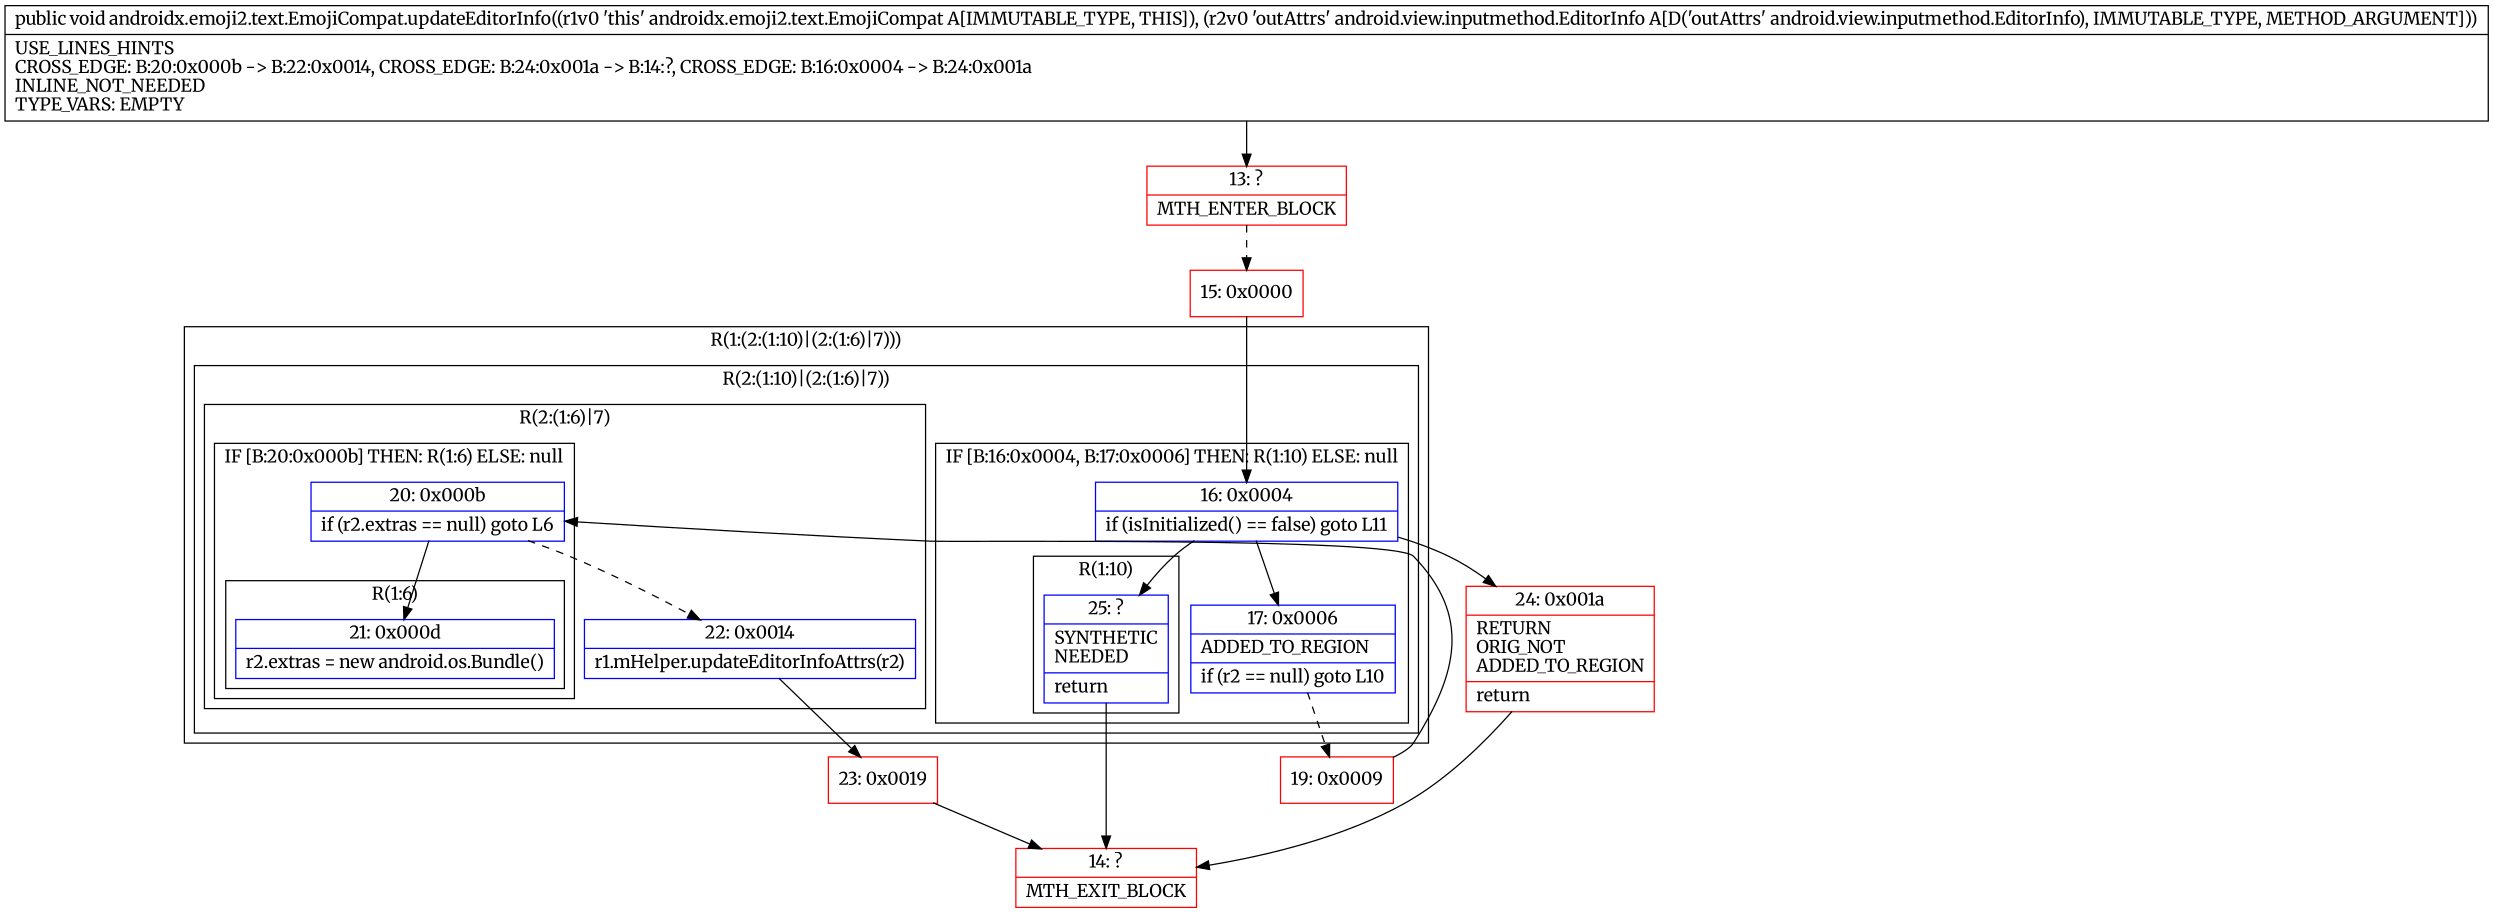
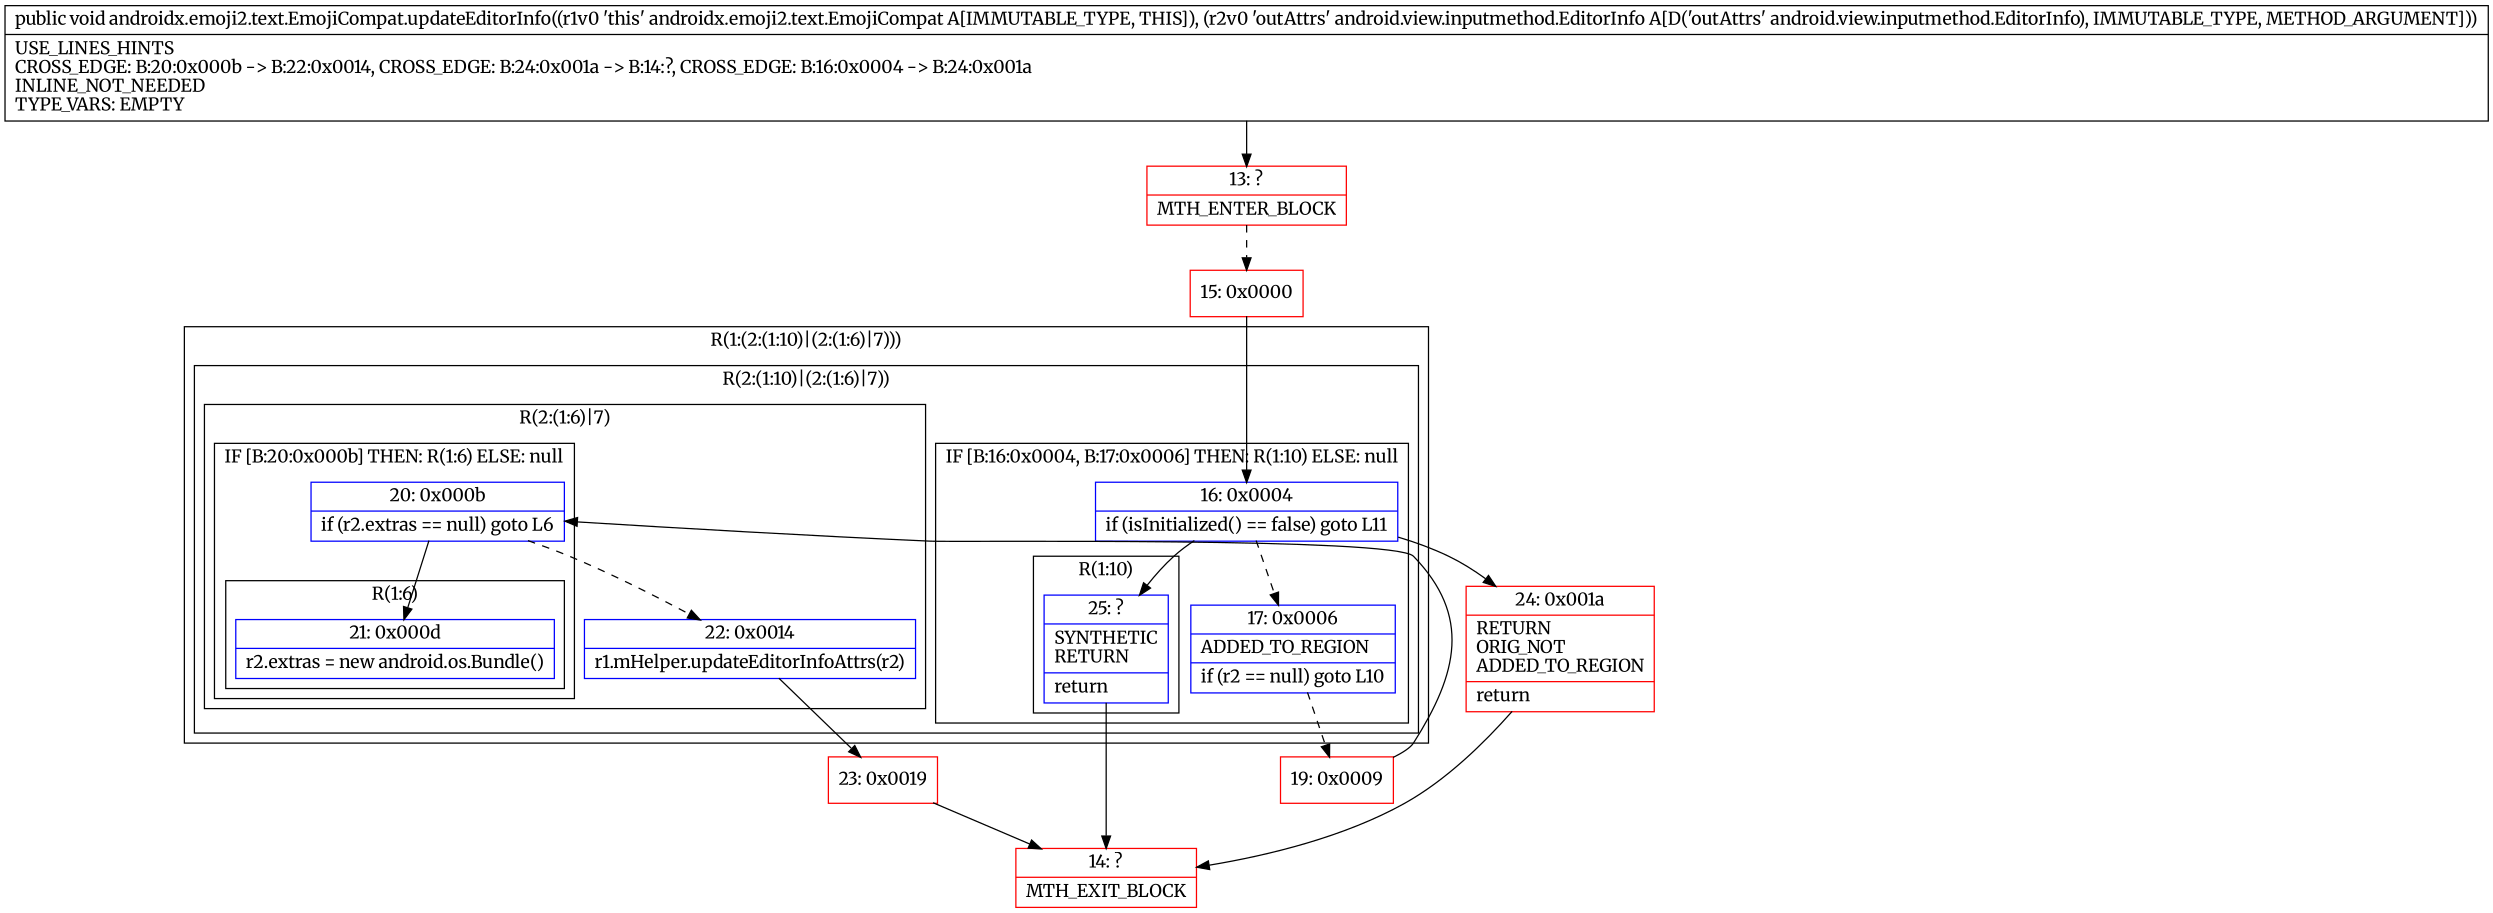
(1265, 567) -> (1265, 567)
(1092, 657) -> (1092, 657)
